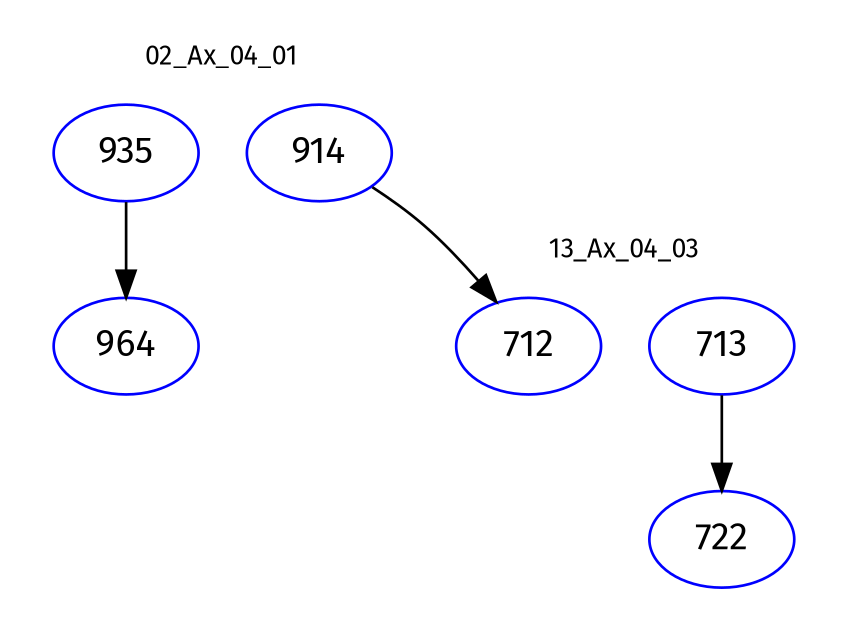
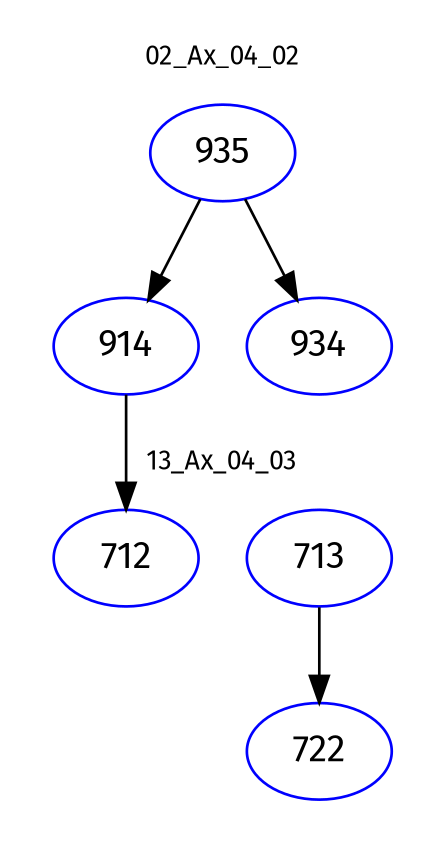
(223, 58) -> (223, 58)
none -> (181, 238)
(126, 346) -> (319, 346)
